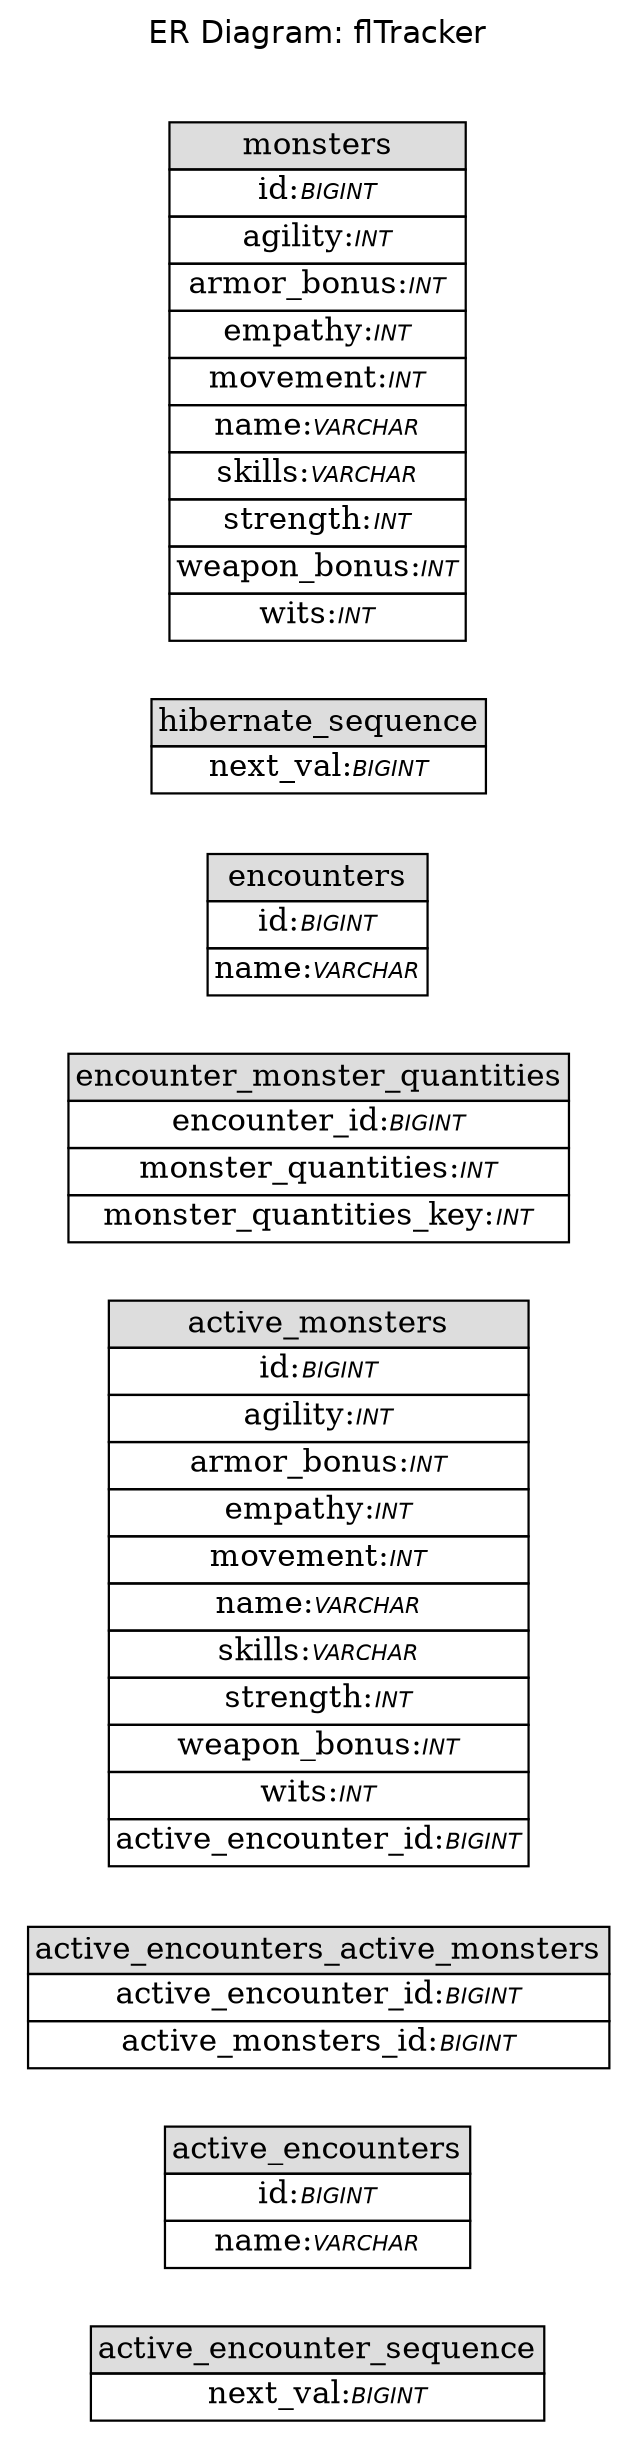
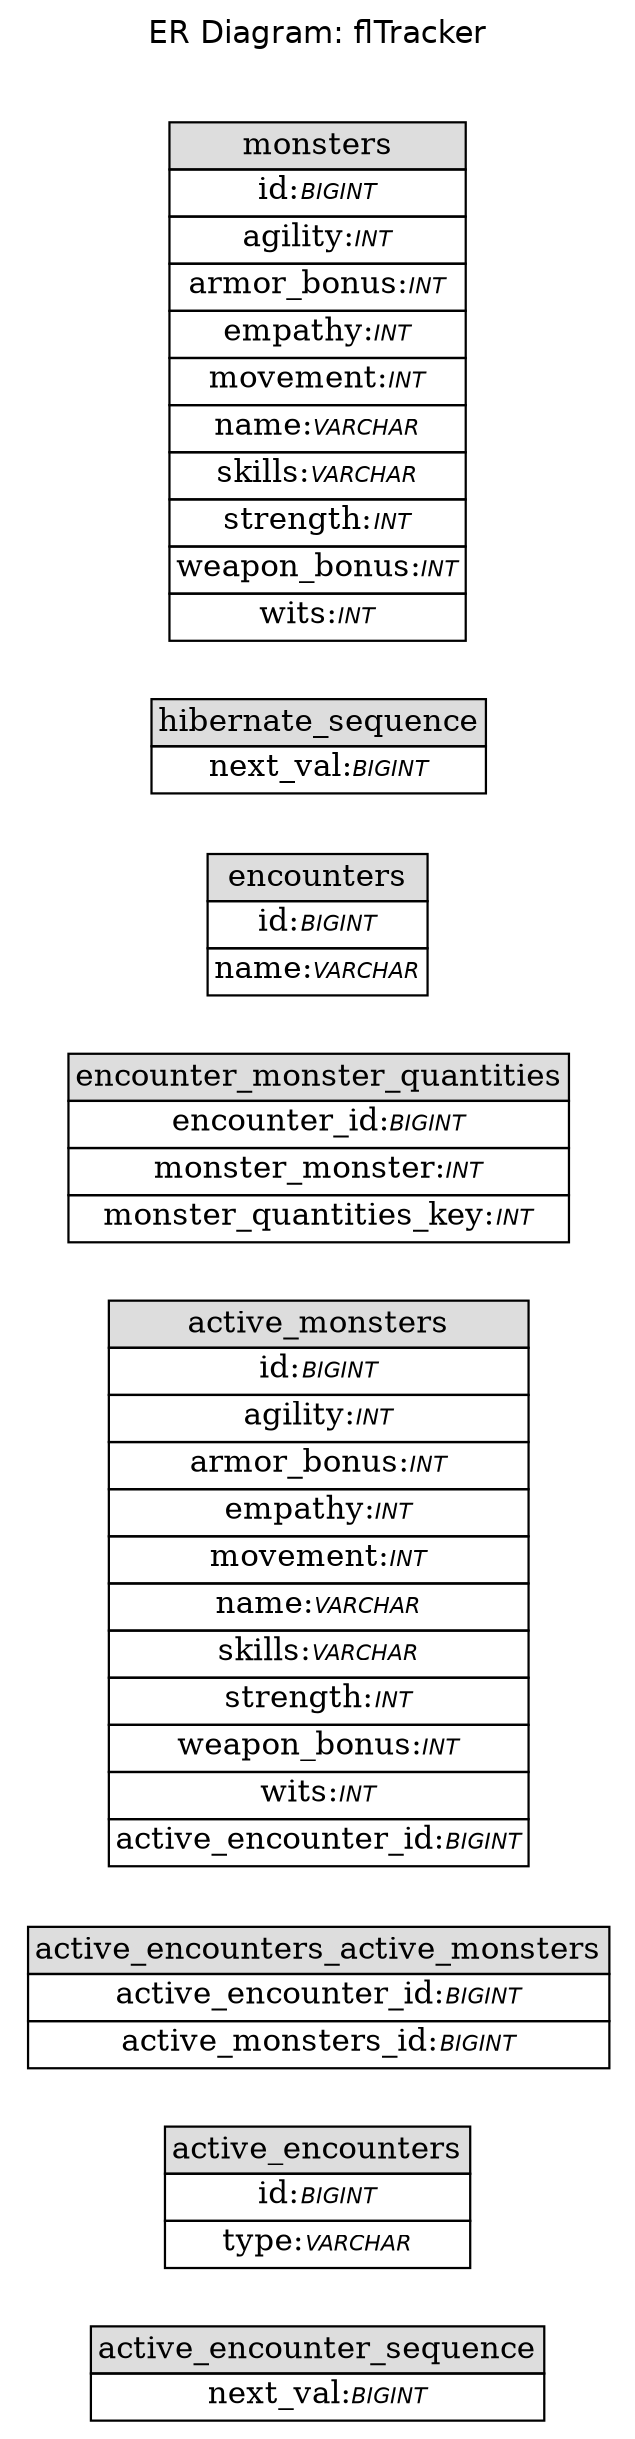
(300, 1168) -> (300, 1168)
(264, 2241) -> (264, 2241)
